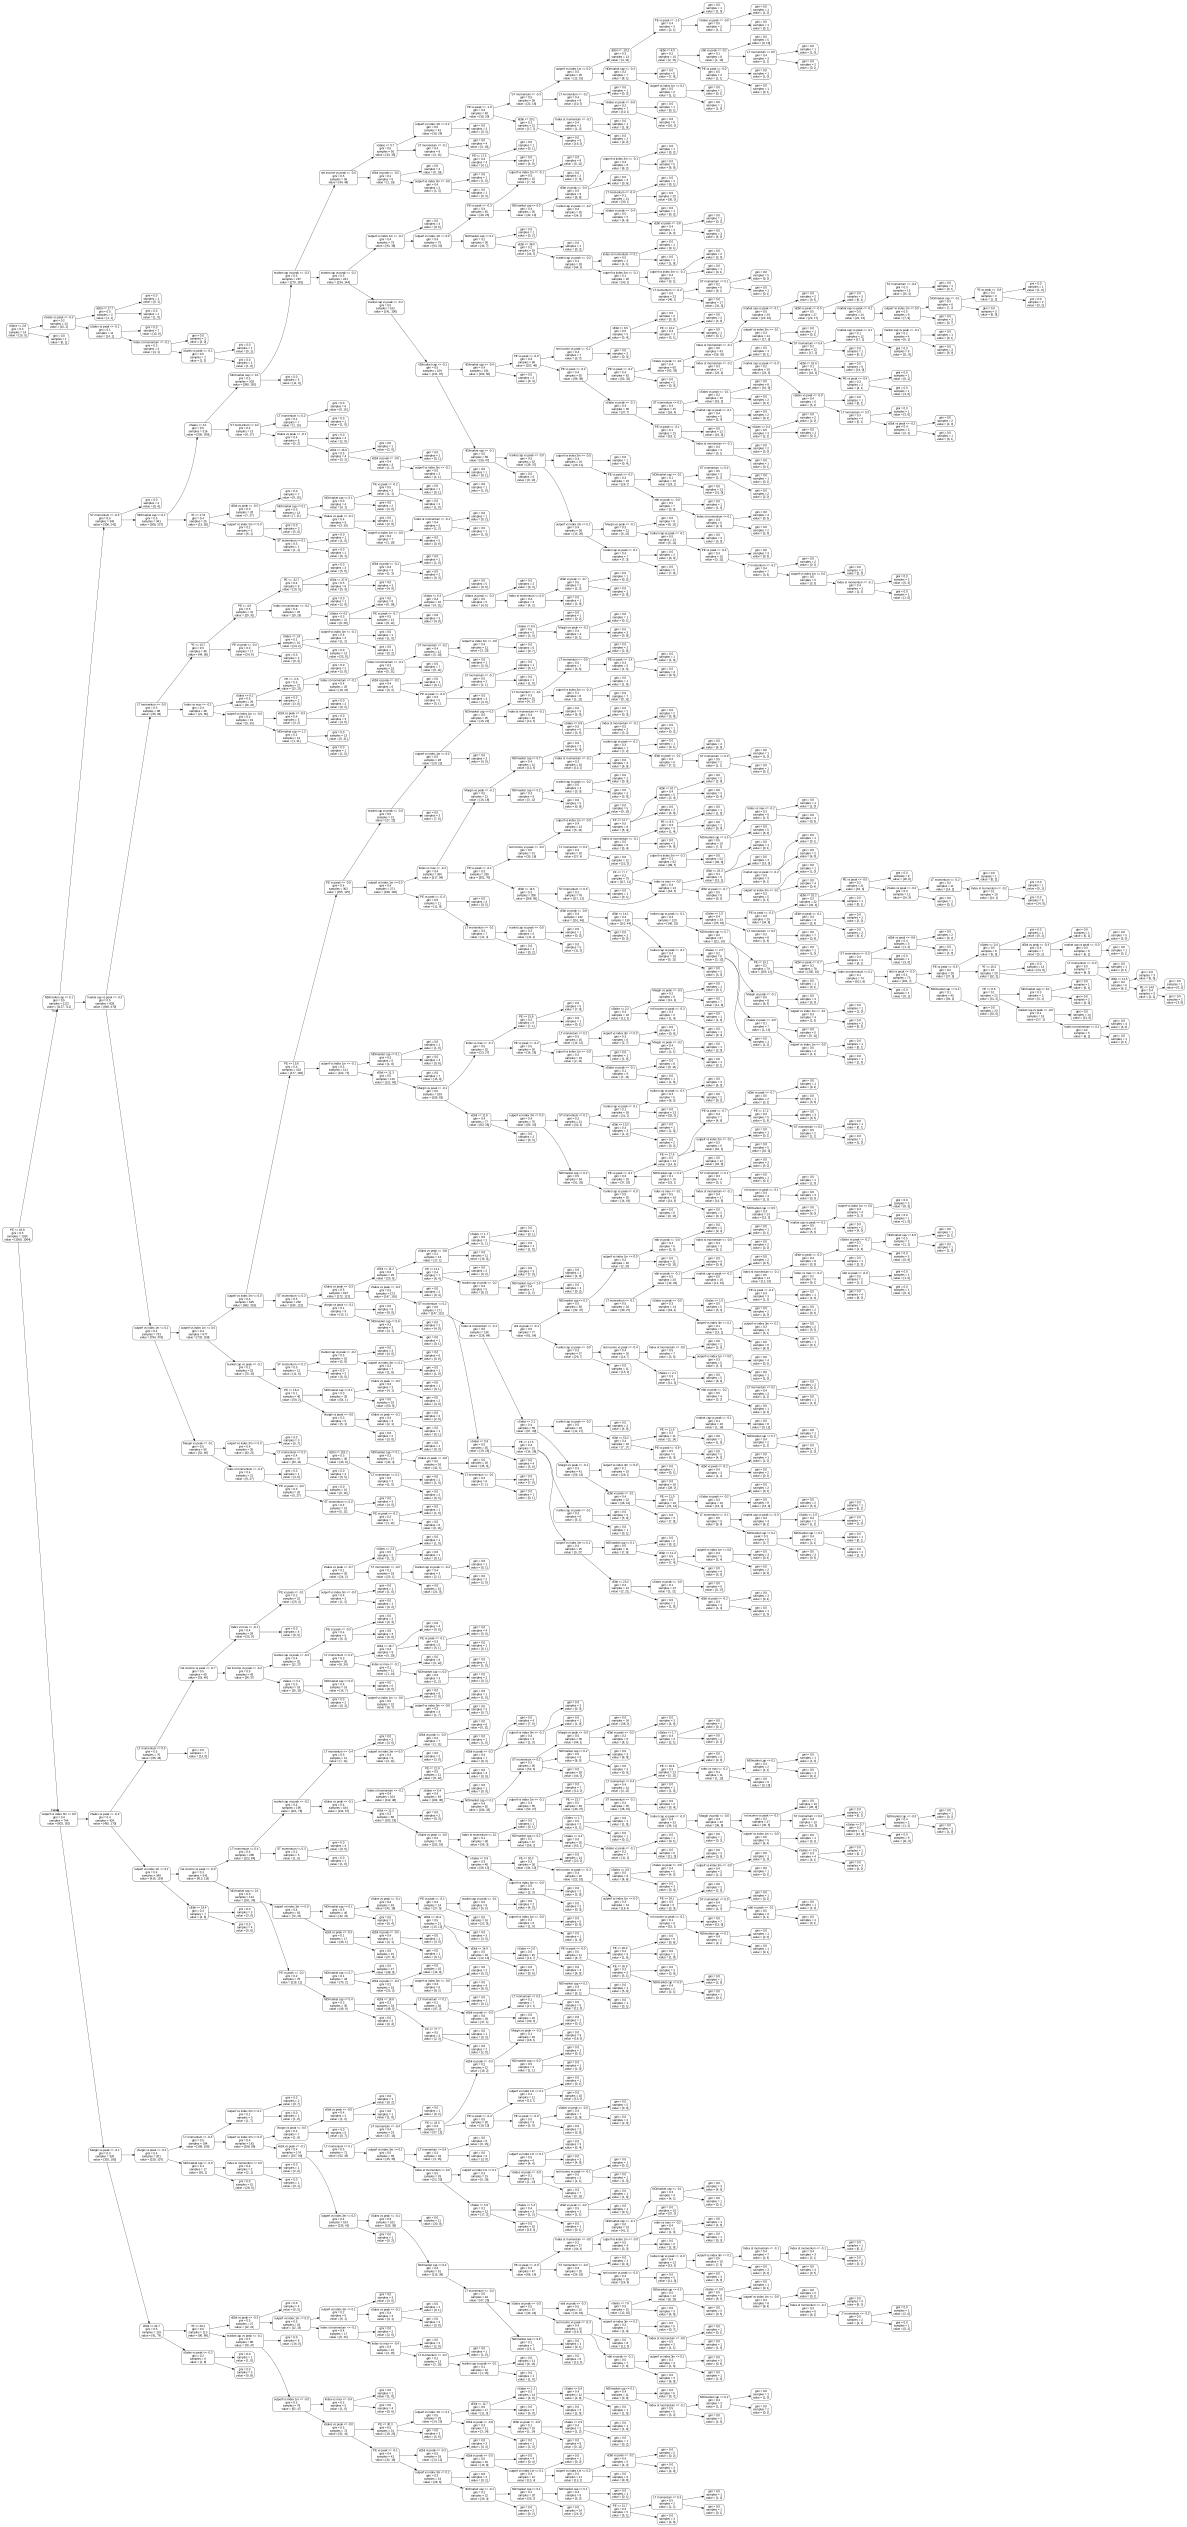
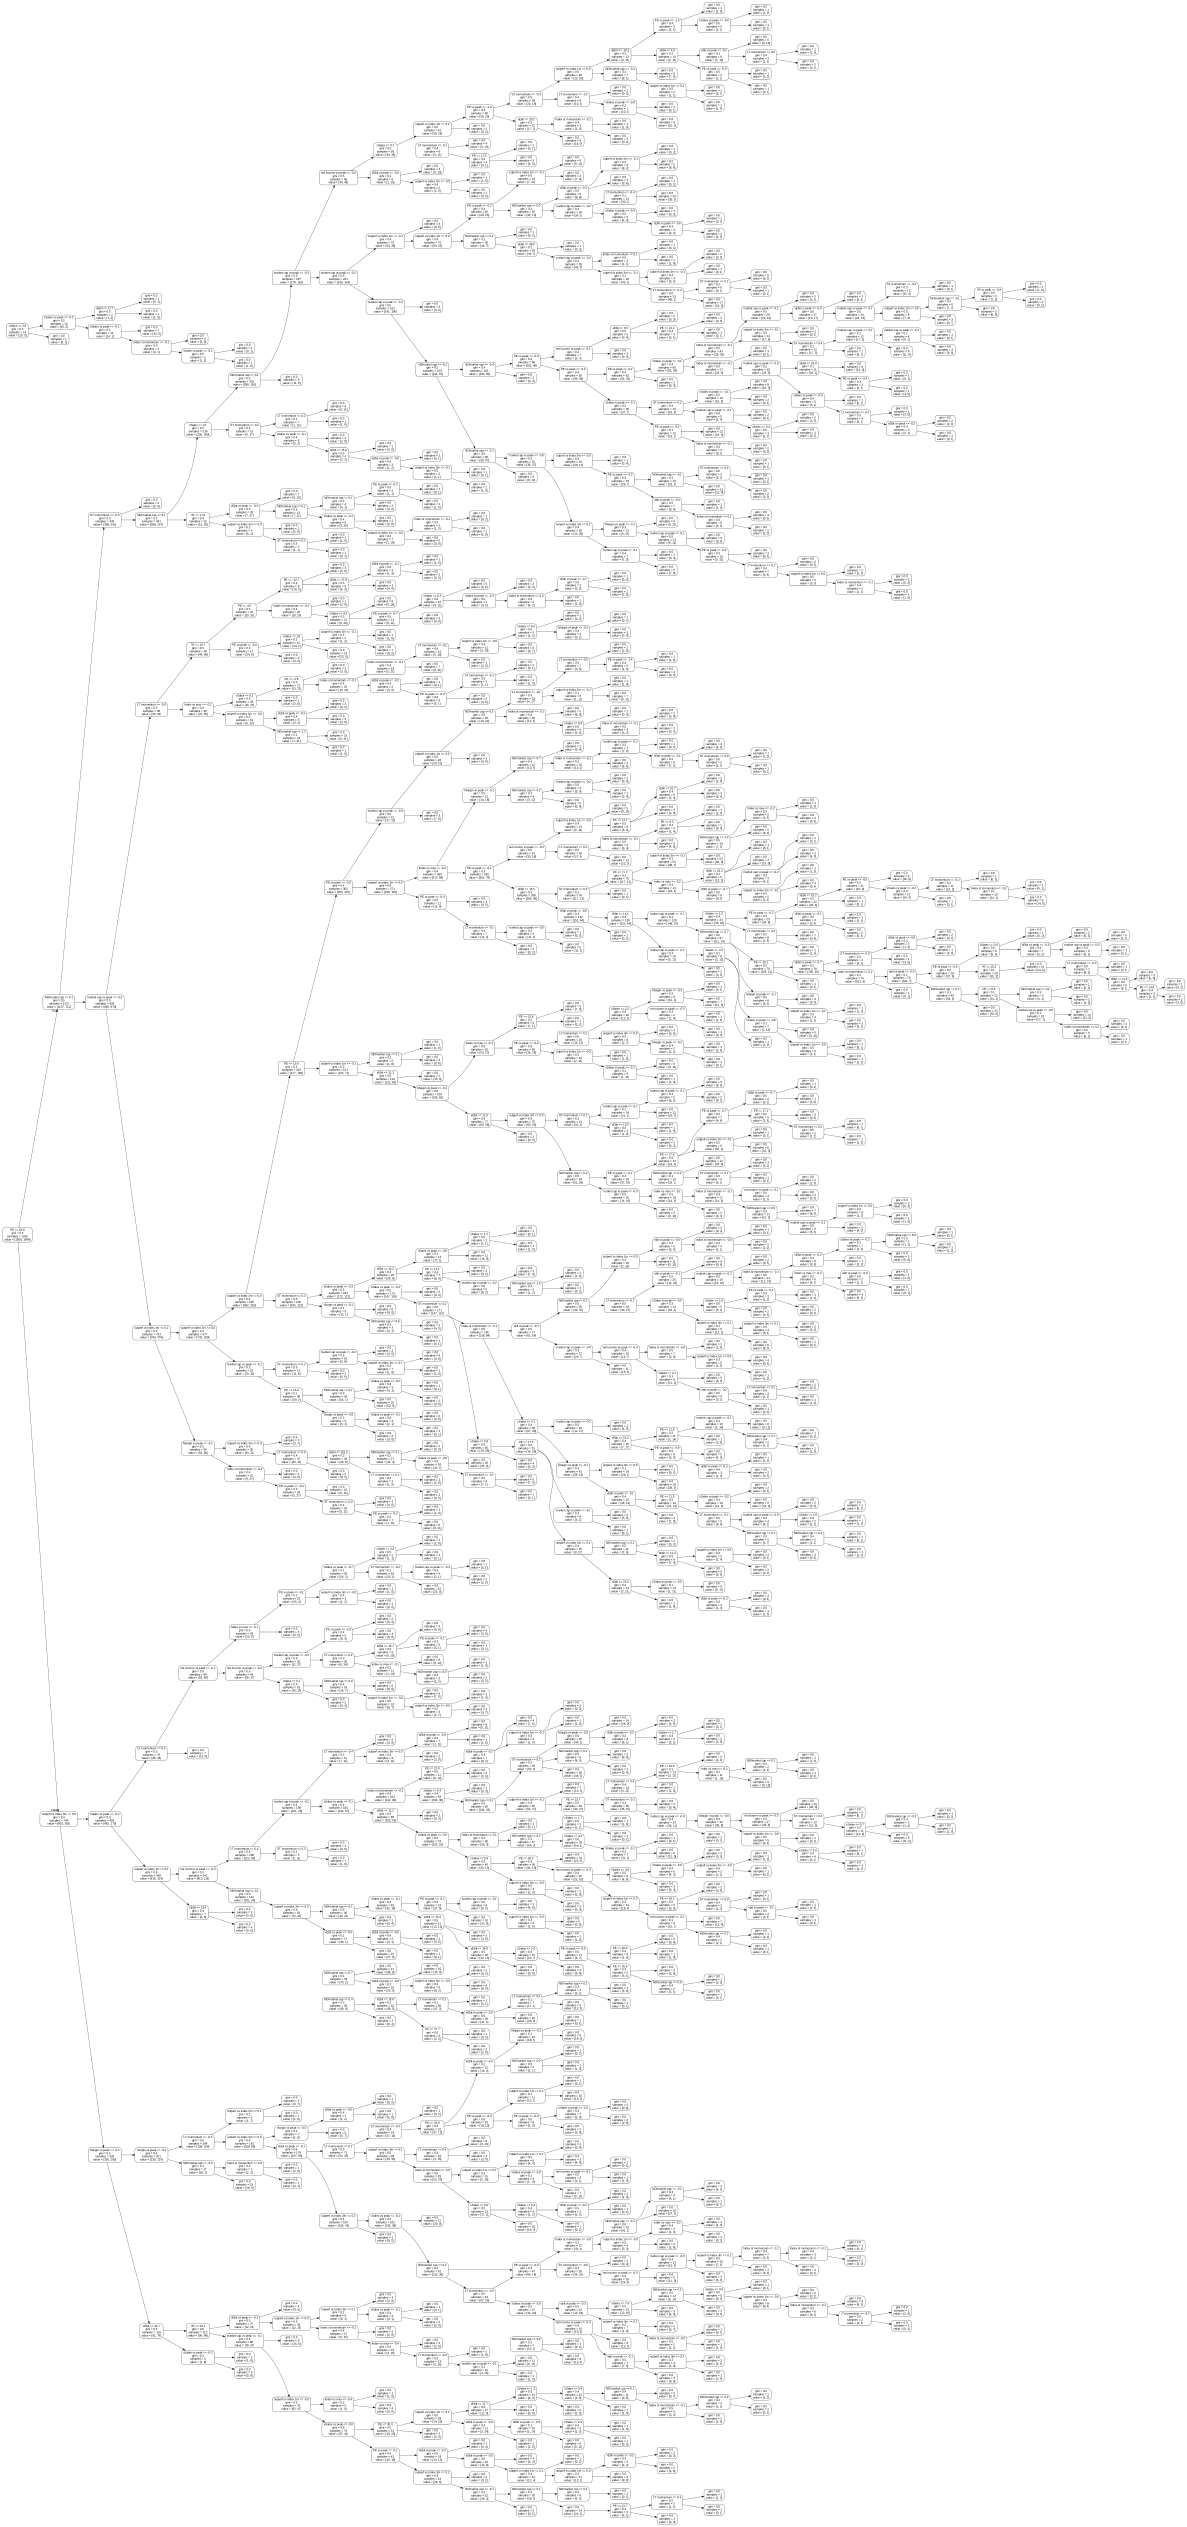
none -> (643, 55)
(405, 150) -> none
none -> (432, 307)
(623, 904) -> (597, 885)
(1032, 976) -> (1055, 967)
none -> (968, 994)
(644, 1176) -> (642, 1179)
none -> (736, 1394)
(761, 1538) -> (761, 1538)
(594, 1797) -> none
(667, 1903) -> (667, 1903)
(573, 1922) -> (573, 1922)
(291, 1978) -> none
(502, 2319) -> (502, 2283)
(599, 2503) -> (596, 2511)
